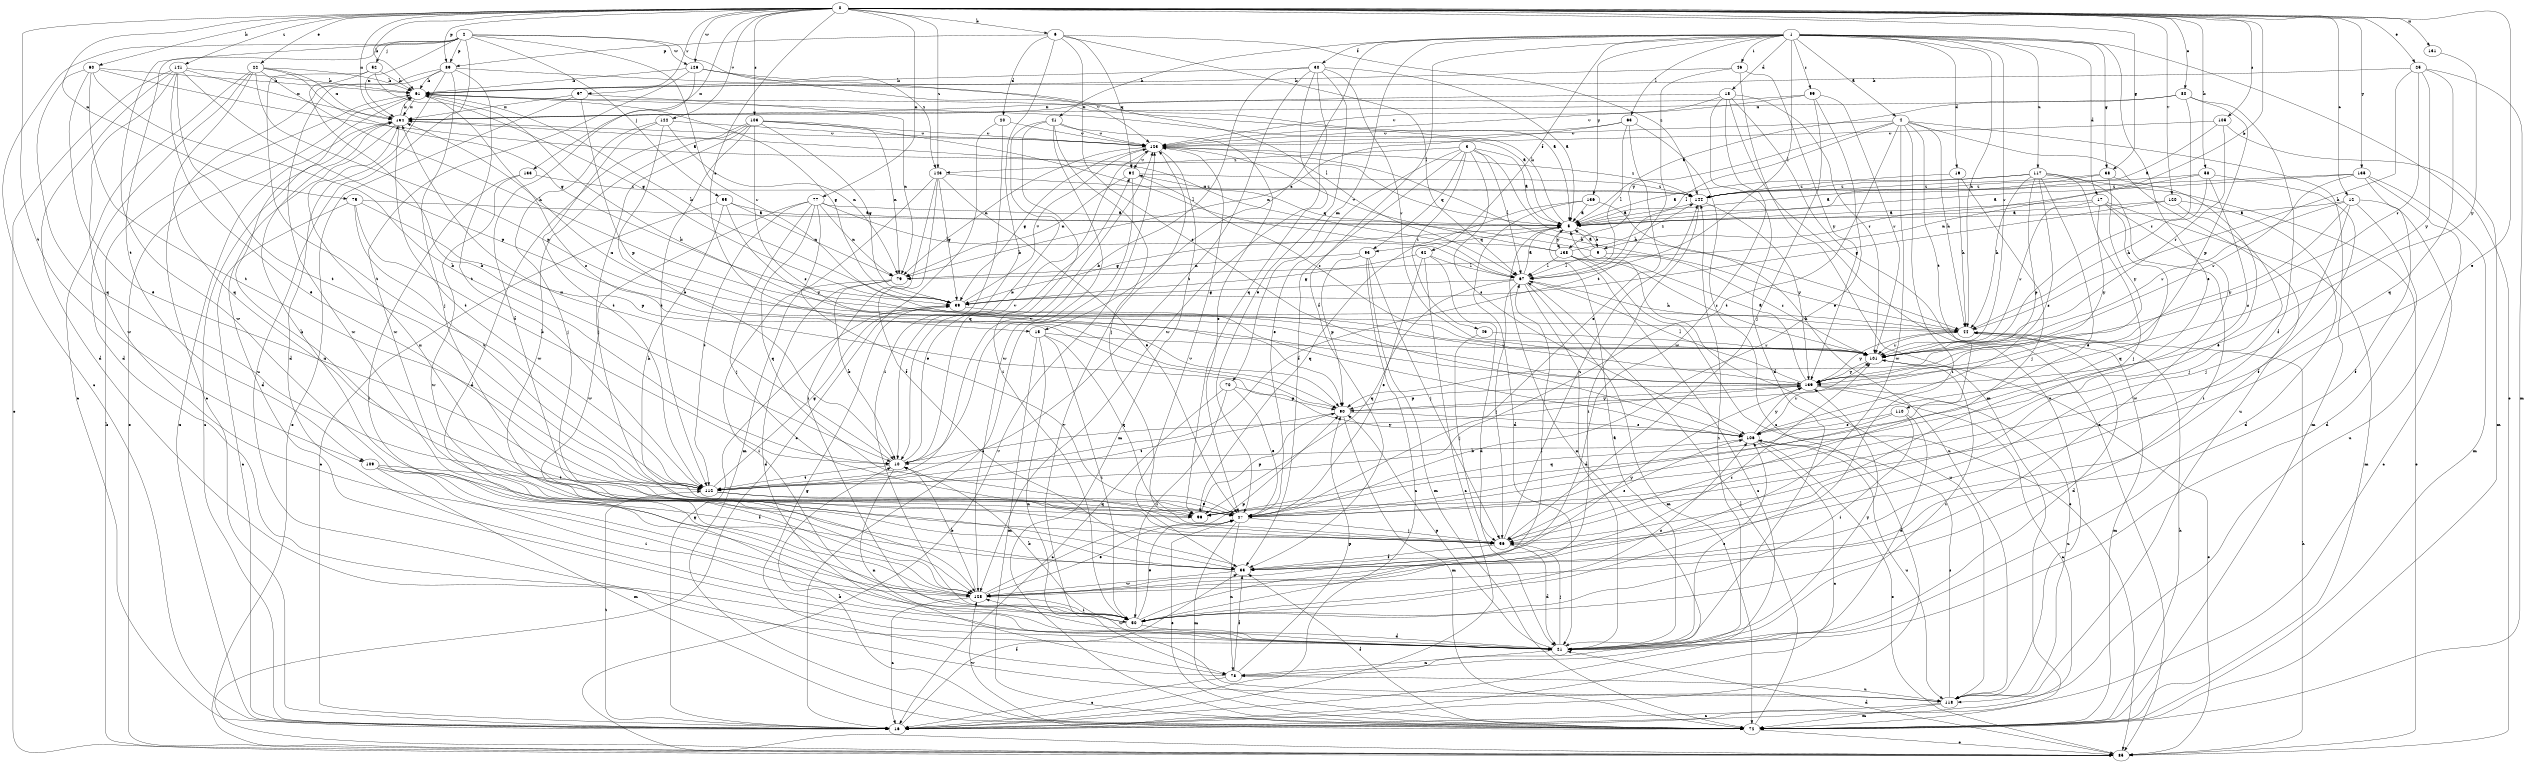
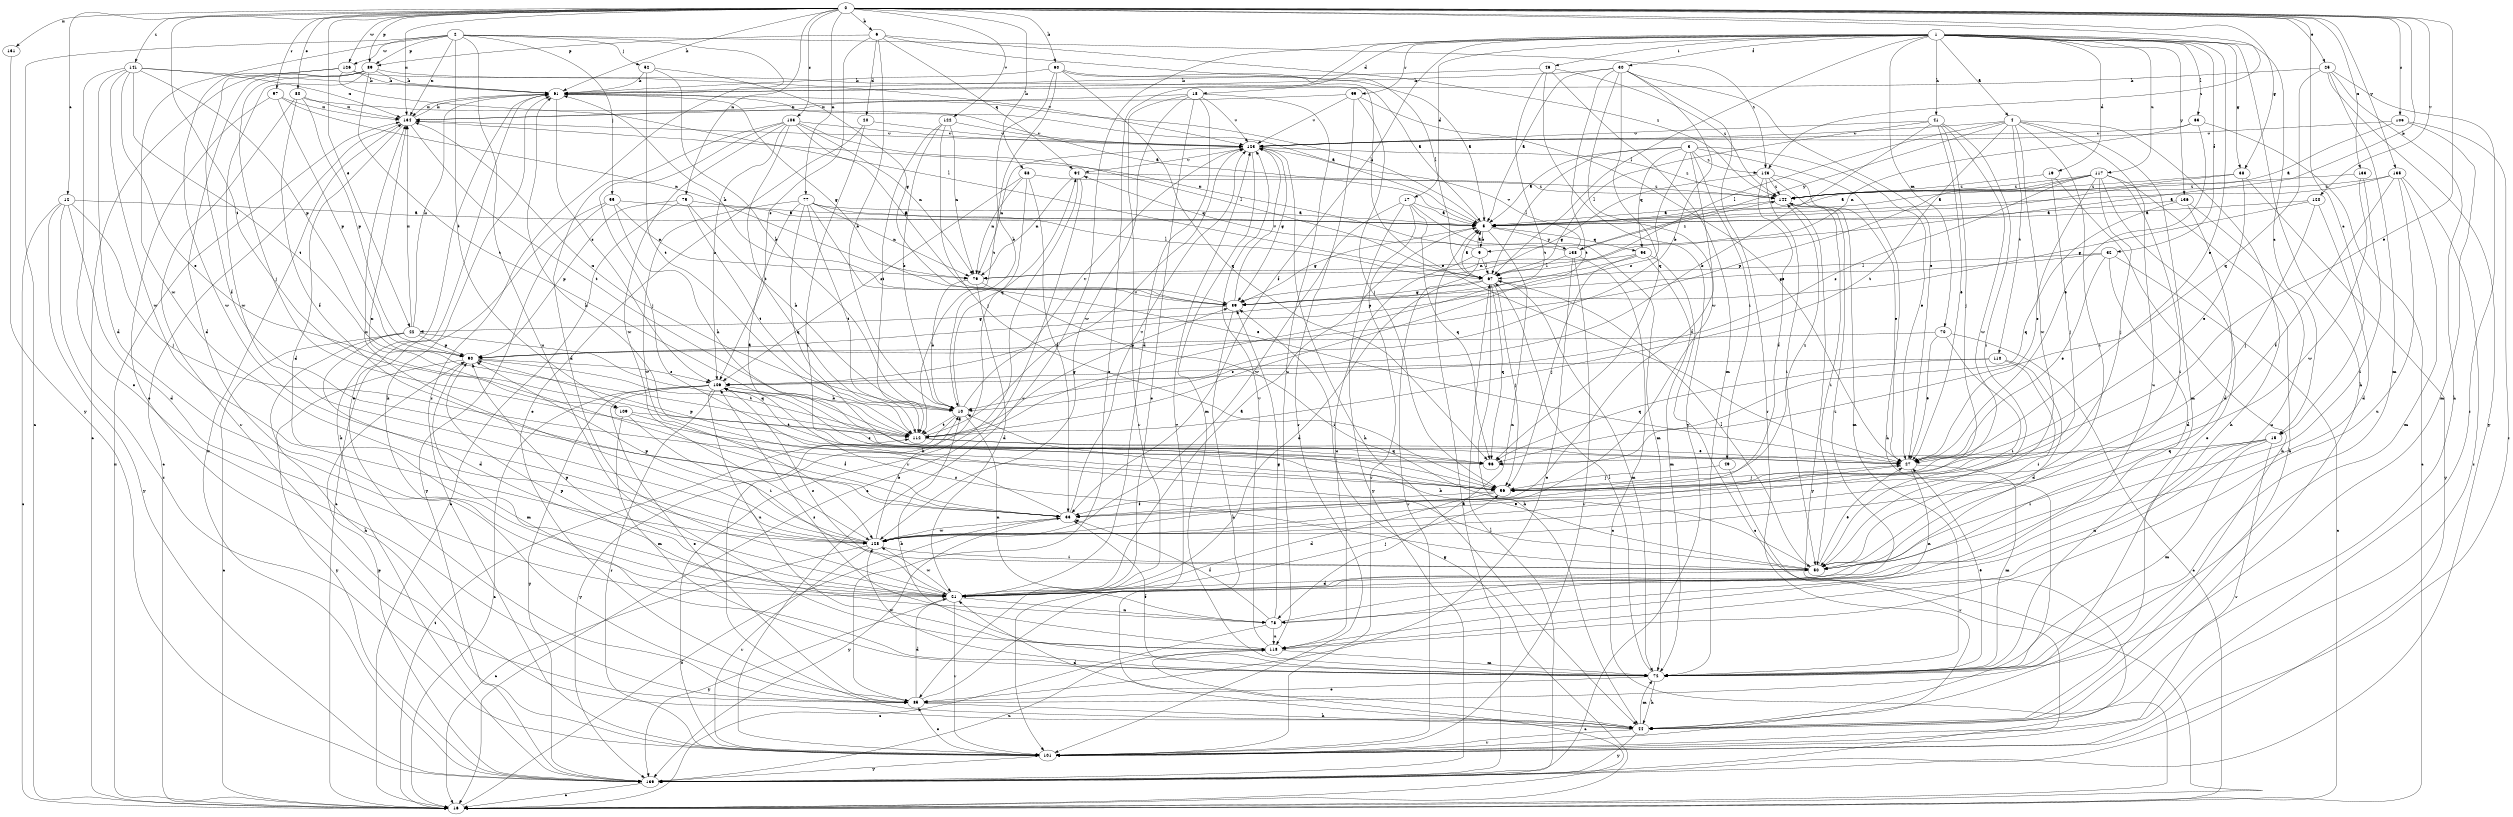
none -> (1686, 111)
(595, 208) -> (825, 322)
(1613, 229) -> (1705, 156)
(737, 372) -> (750, 345)
